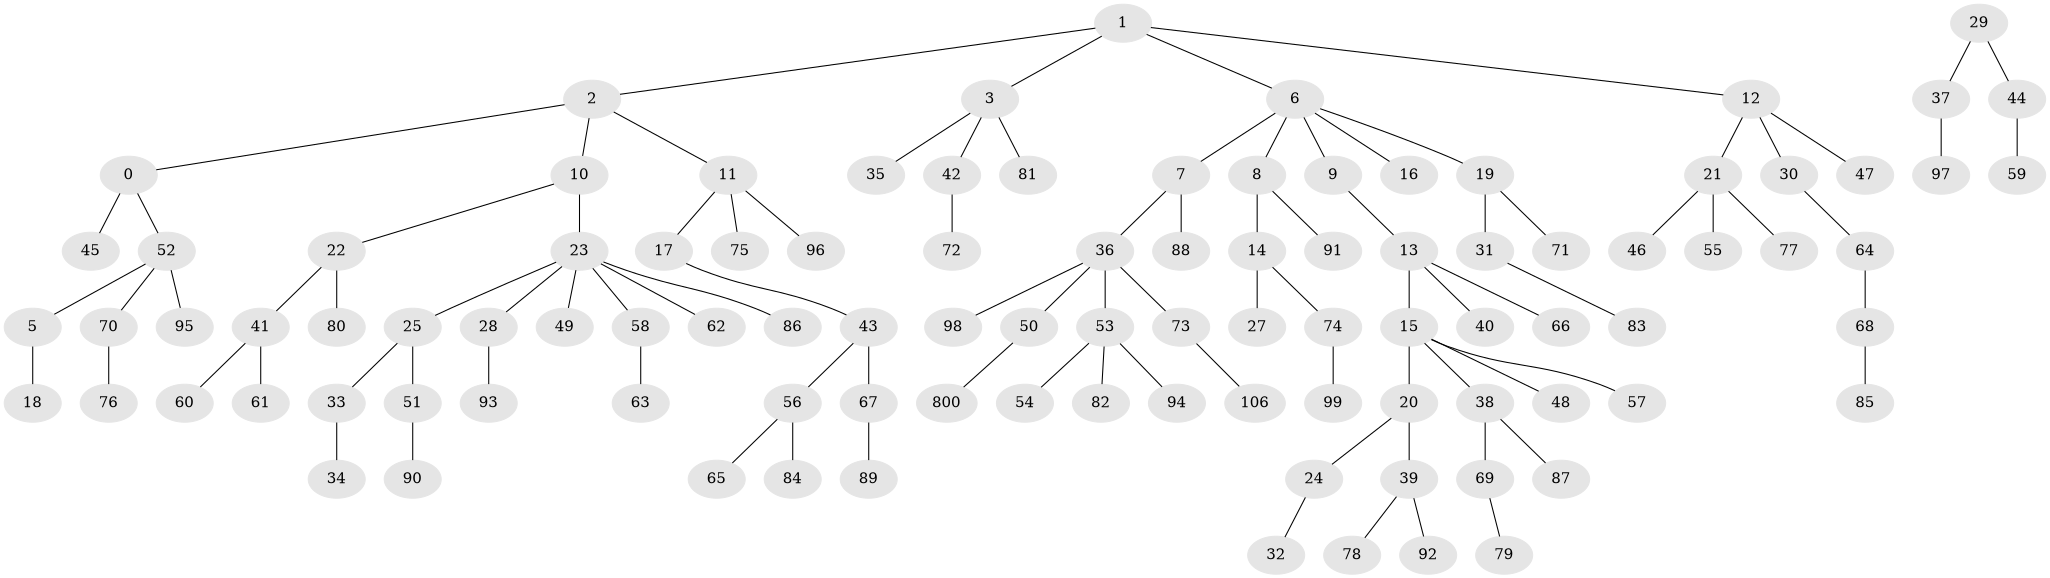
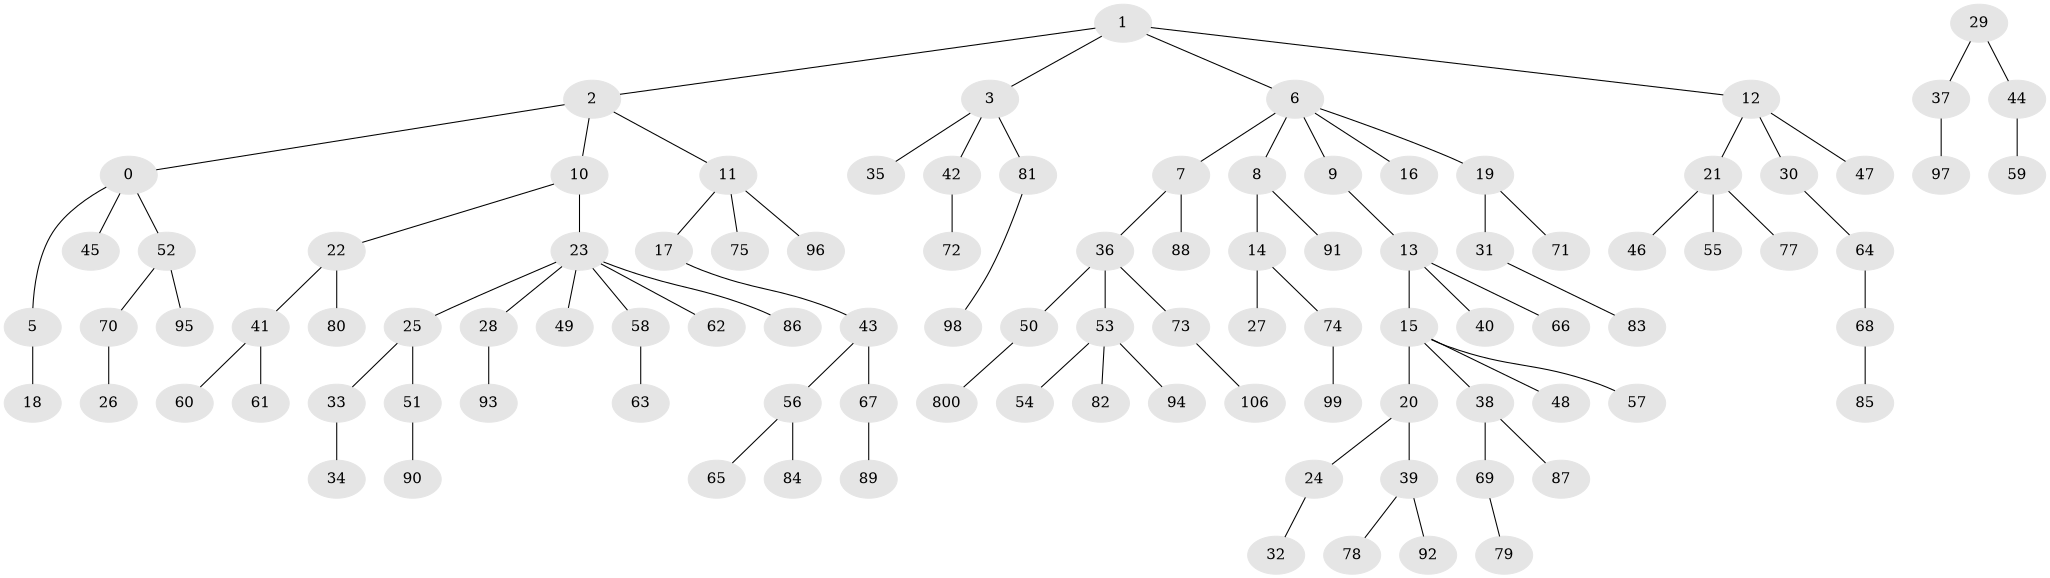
(100, 289) -> (51, 236)
(1029, 289) -> (998, 254)
(109, 403) -> (109, 403)
